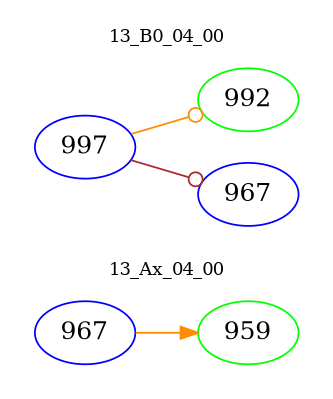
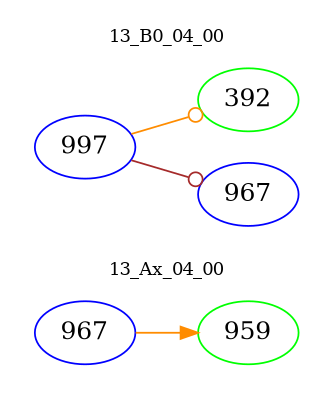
(248, 100) -> (248, 100)
